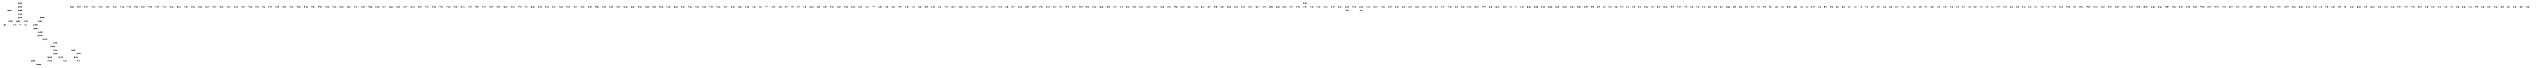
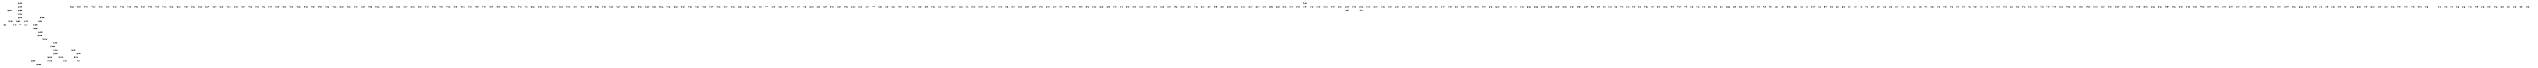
(2433, 7) -> none
